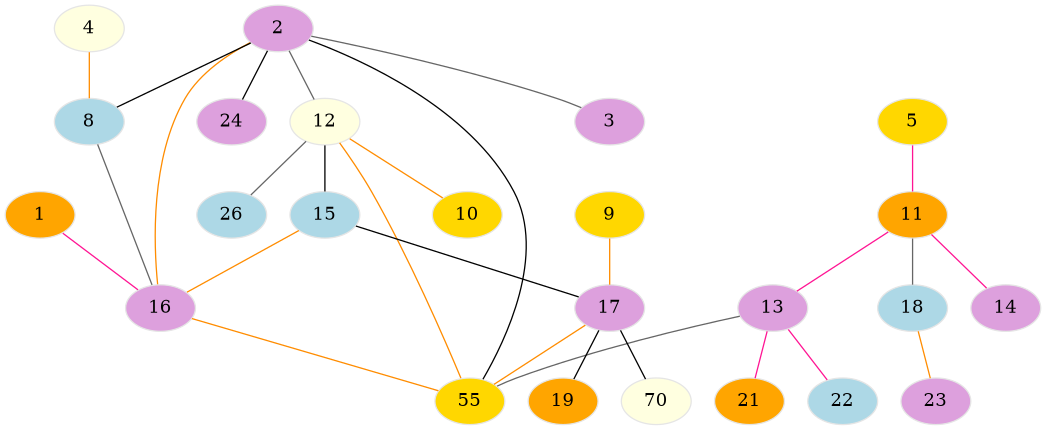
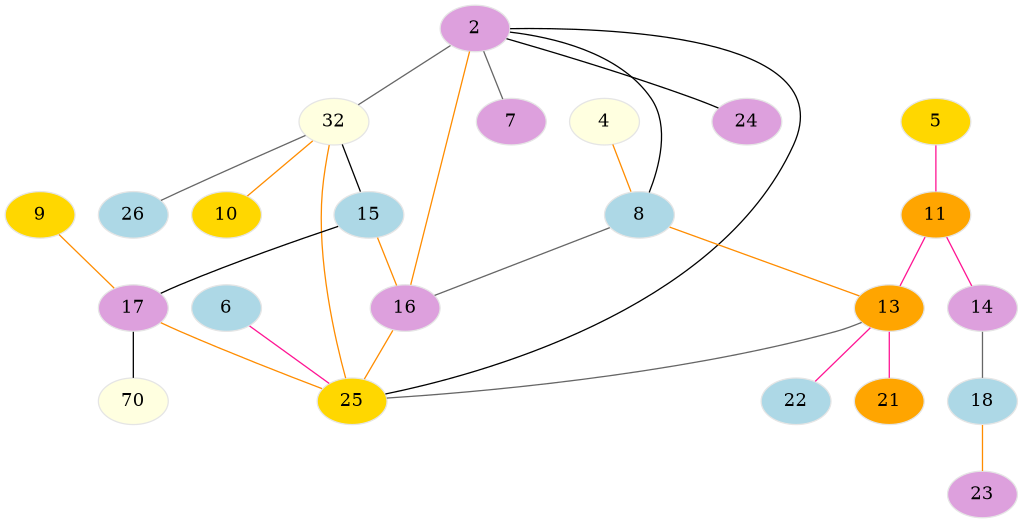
(325, 122) -> (334, 122)
(610, 122) -> (511, 122)
(40, 215) -> none
none -> (765, 262)
(913, 262) -> (982, 355)
none -> (227, 308)
(773, 308) -> (889, 308)
(470, 401) -> (352, 401)
(563, 401) -> none
